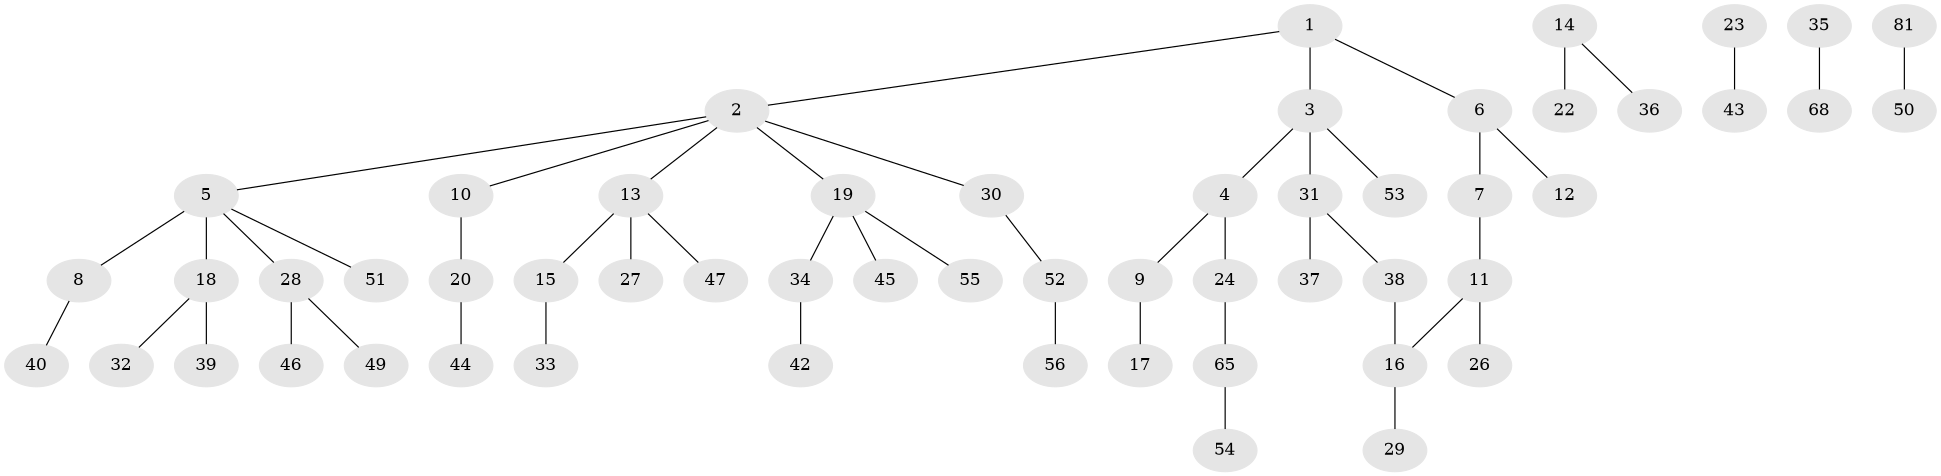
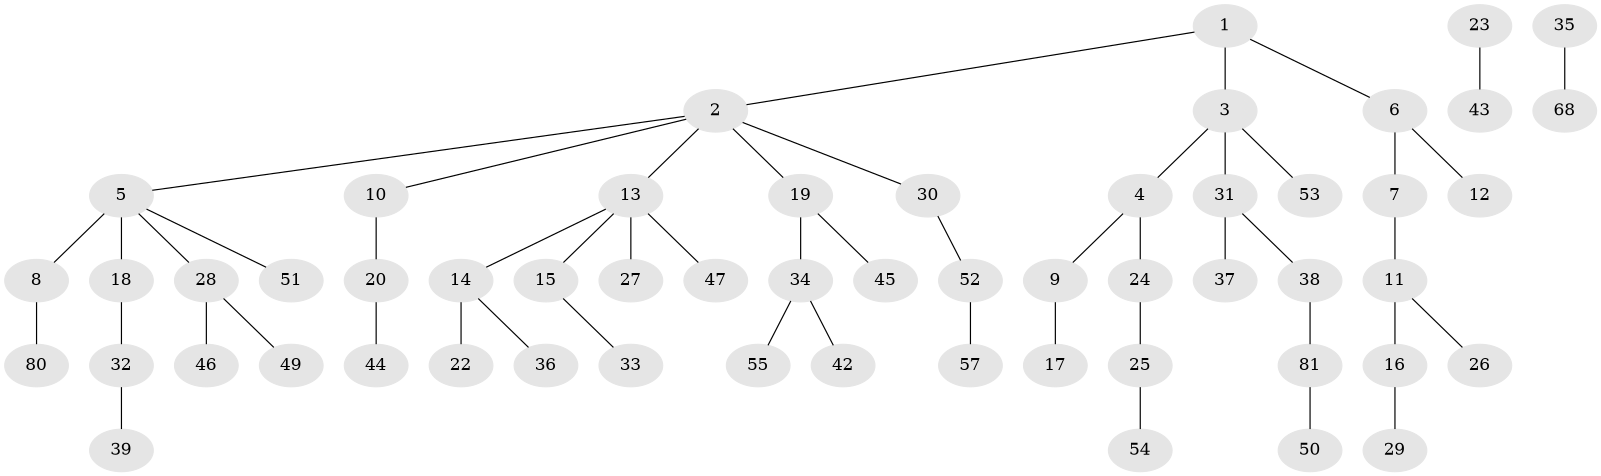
none -> (546, 238)
(907, 238) -> (779, 323)
(206, 323) -> (121, 408)
(1395, 323) -> (1310, 323)
(37, 366) -> (37, 366)
(1055, 366) -> (970, 366)
(1225, 366) -> (1140, 366)
